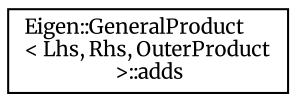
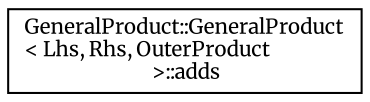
(148, 51) -> (185, 51)
